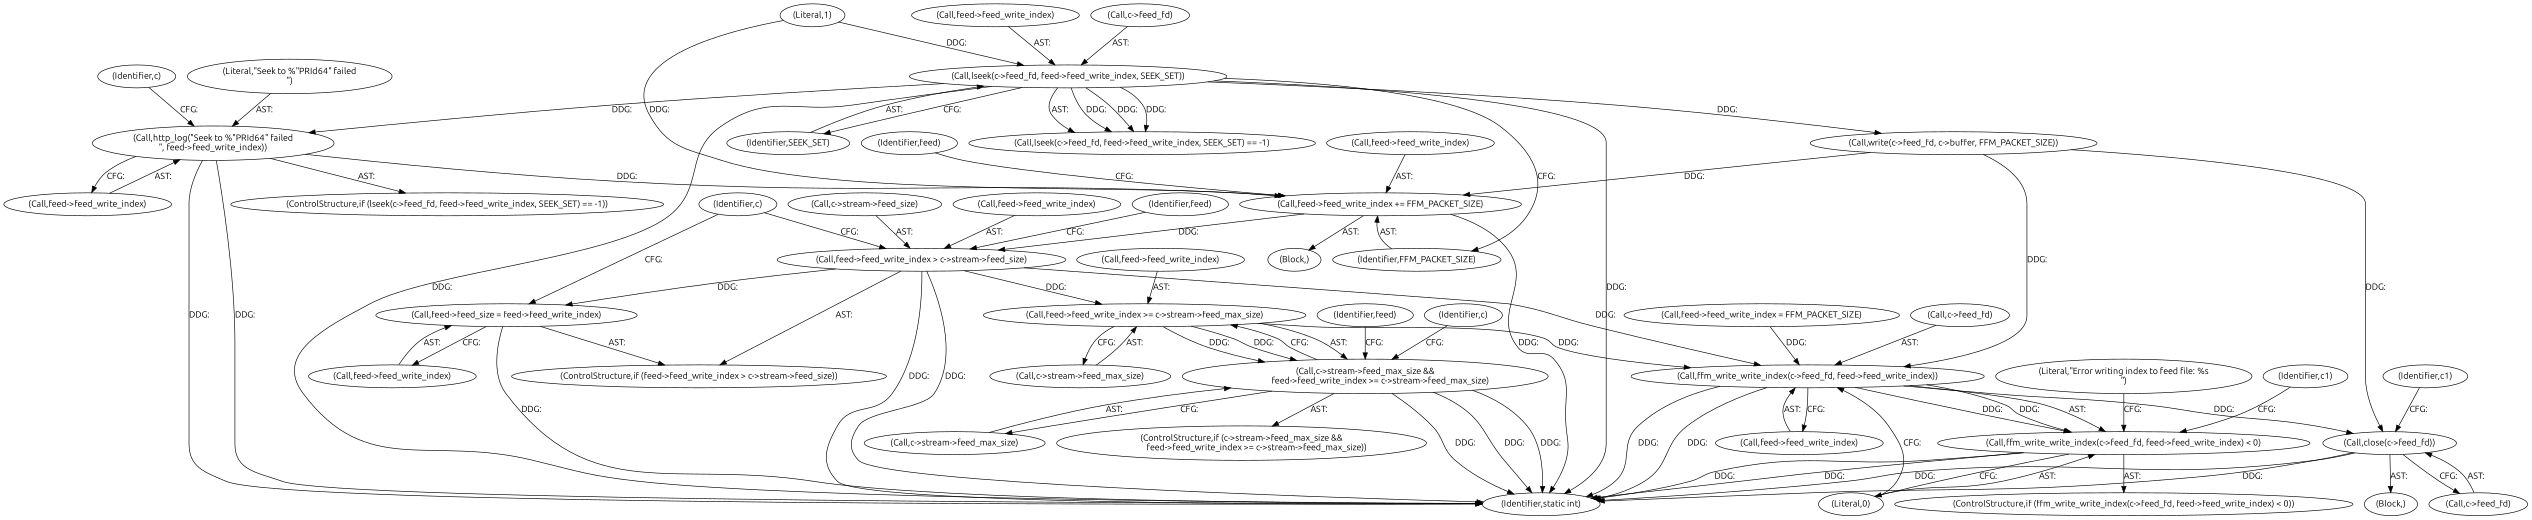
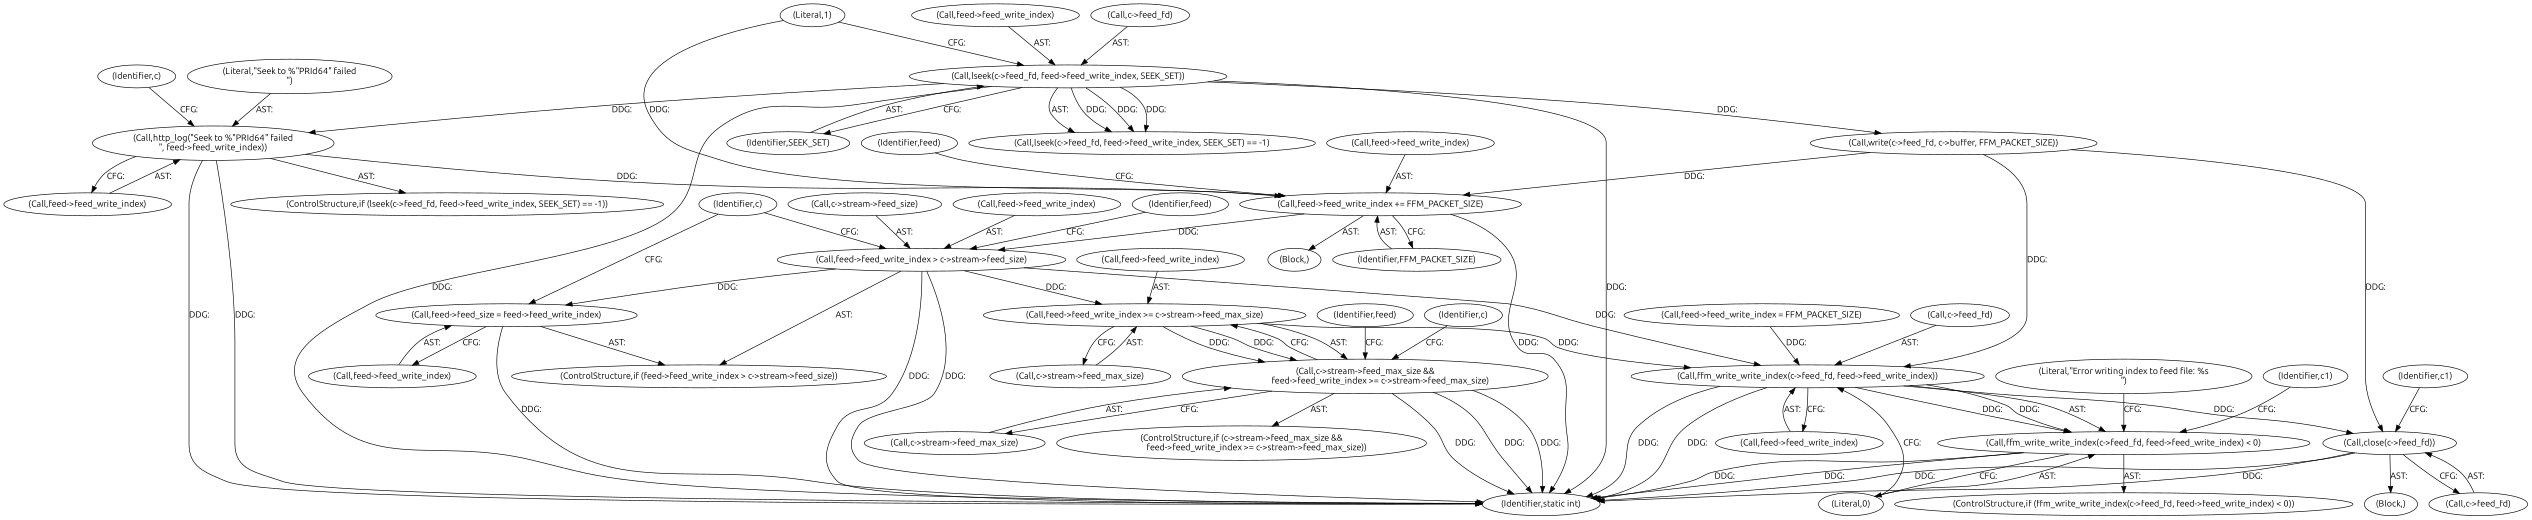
(958, 43) -> (958, 43)
(1447, 104) -> (1403, 228)
